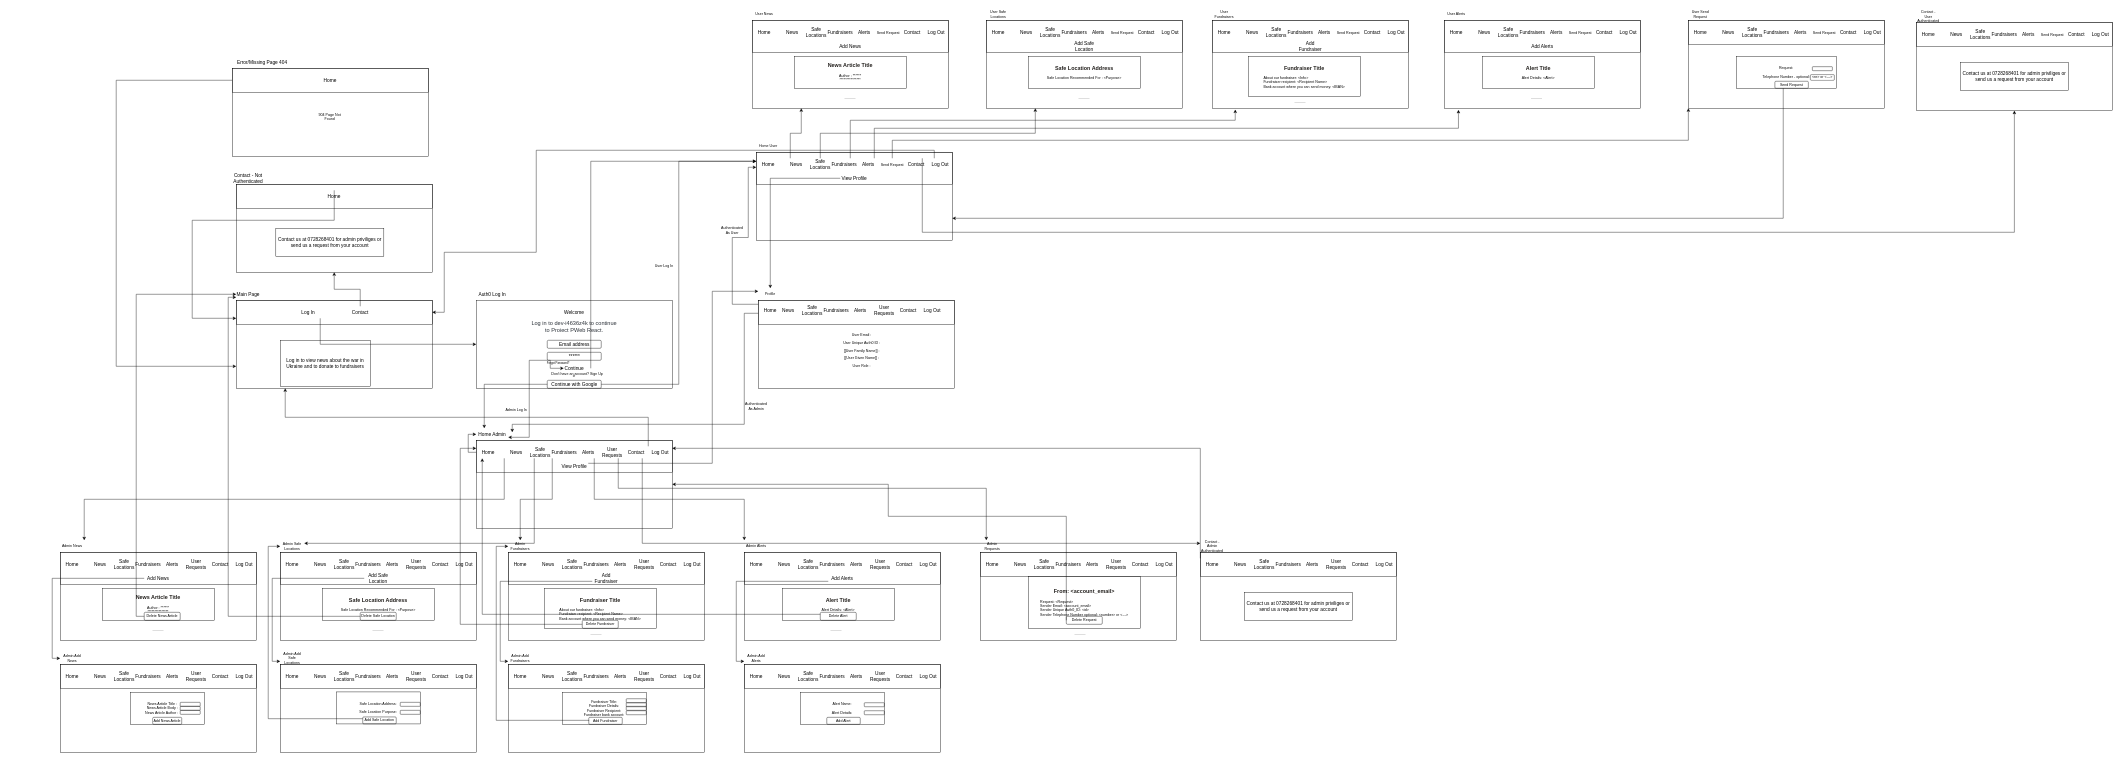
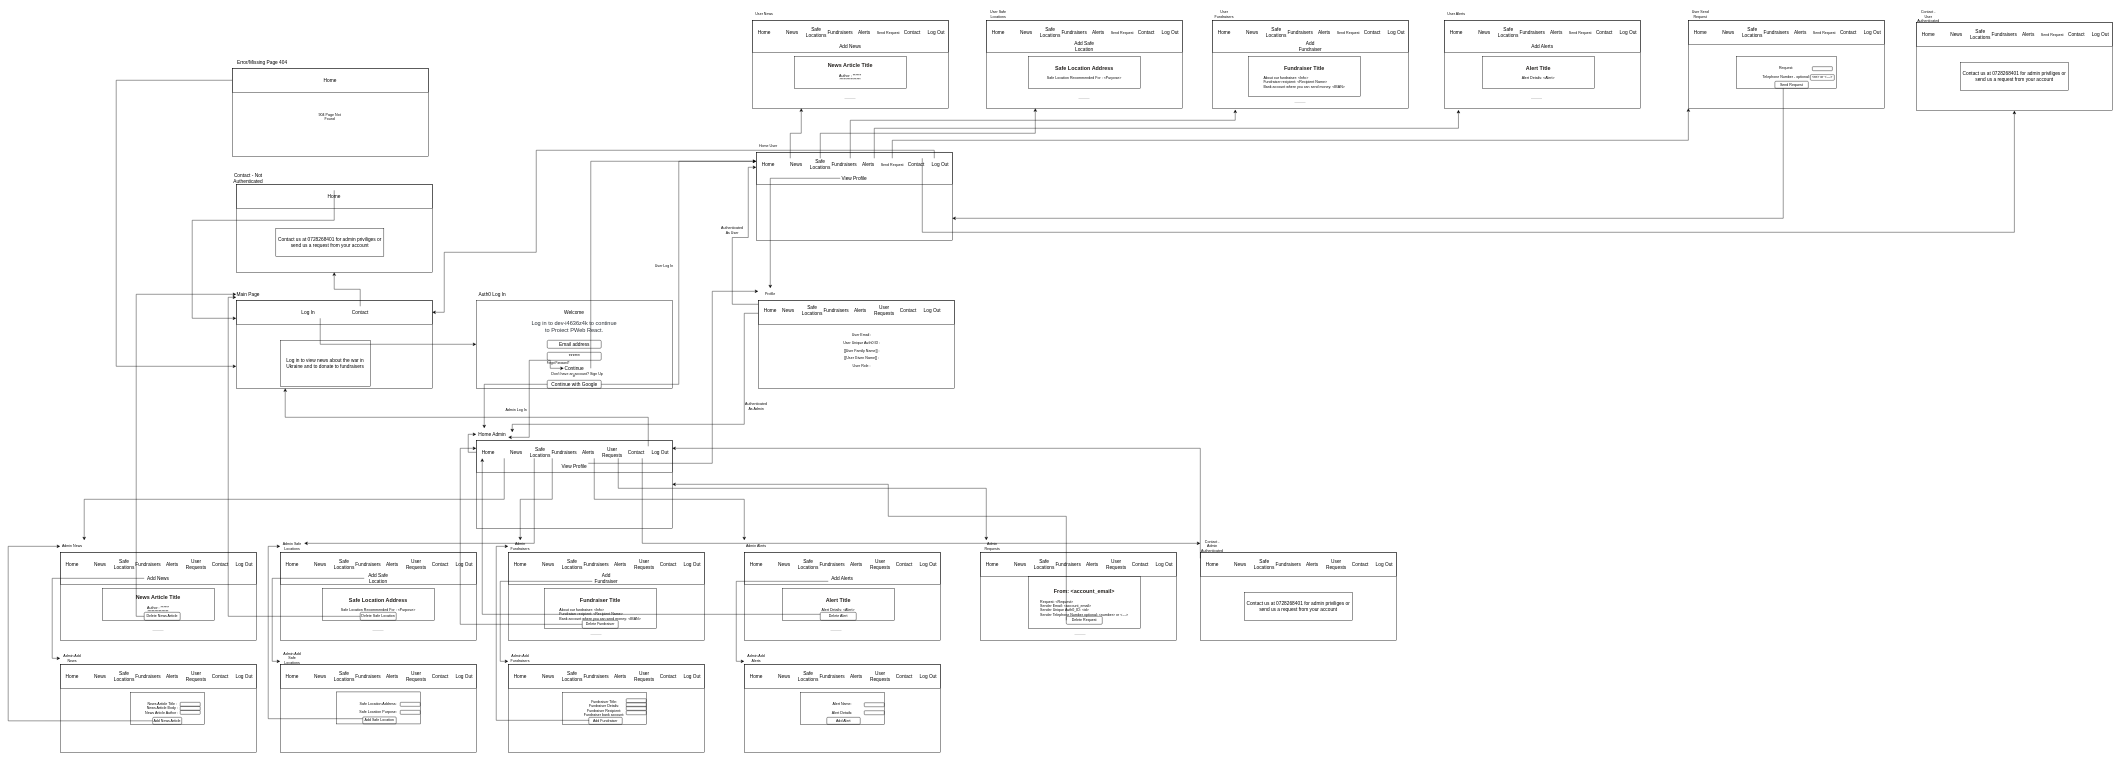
none -> (56, 546)
